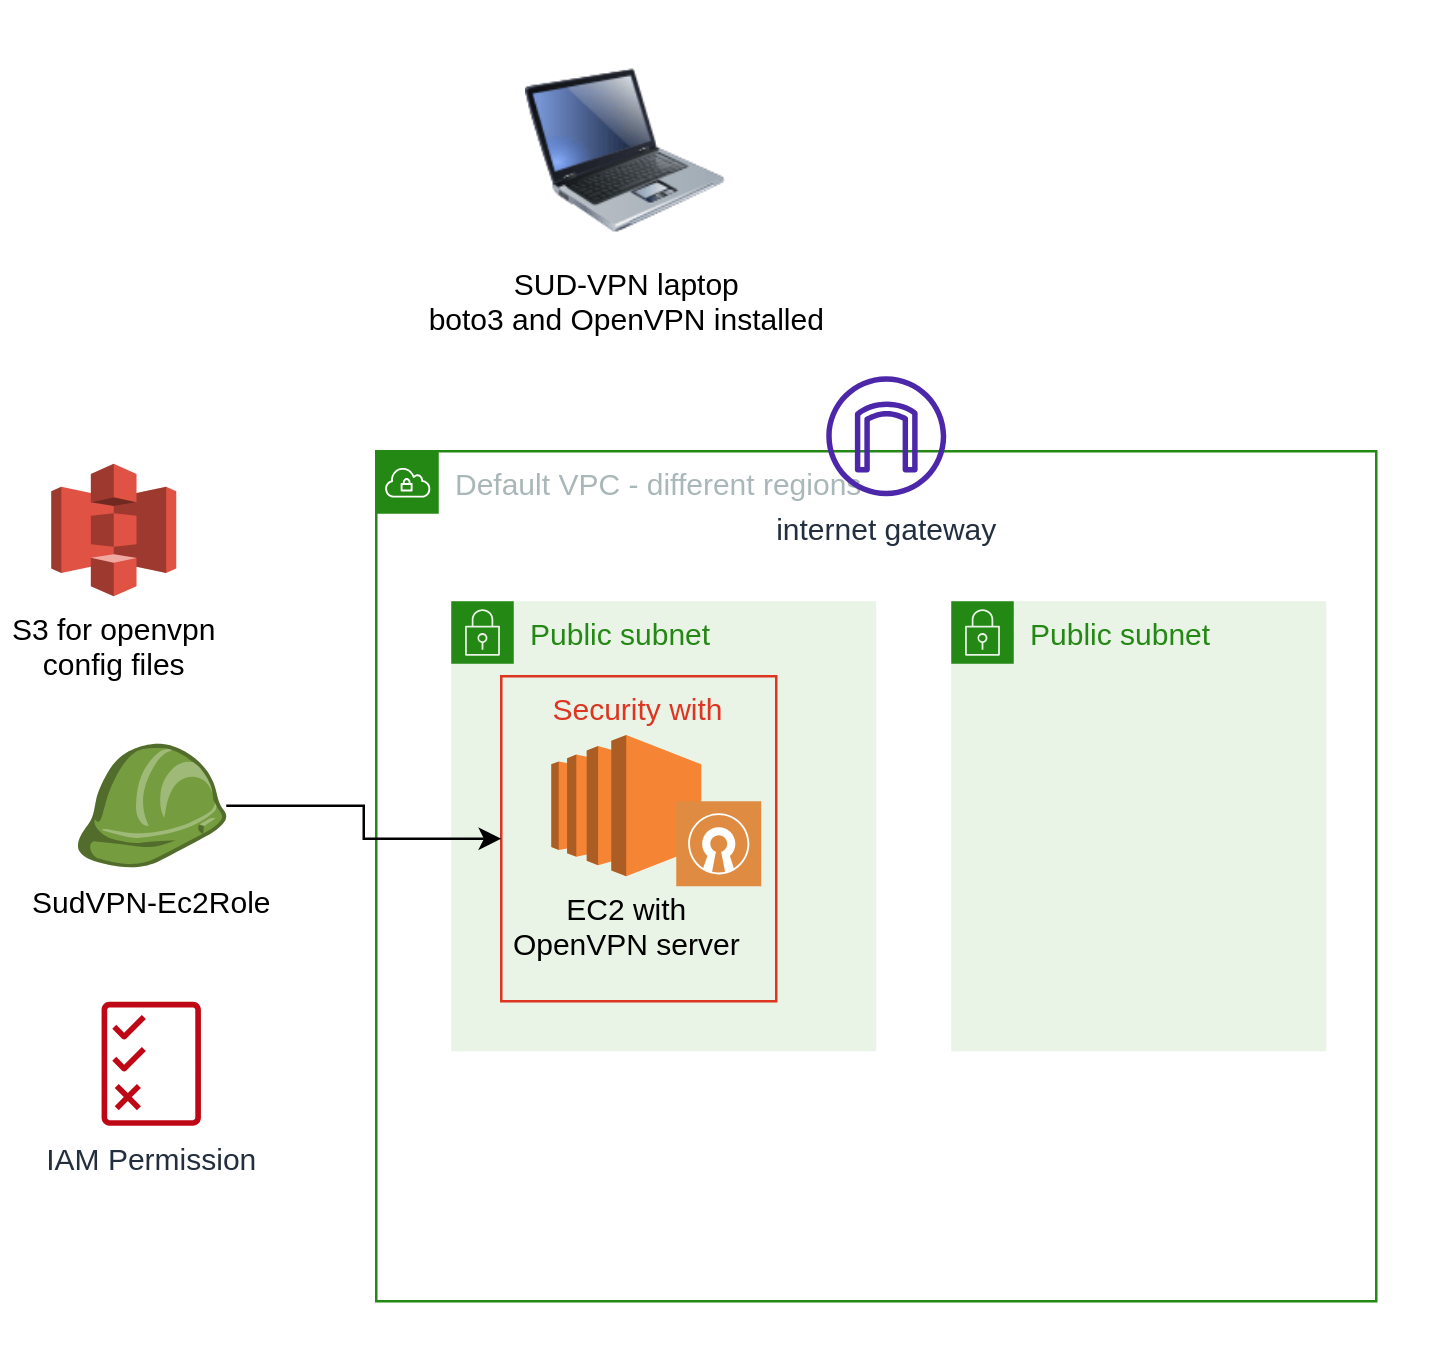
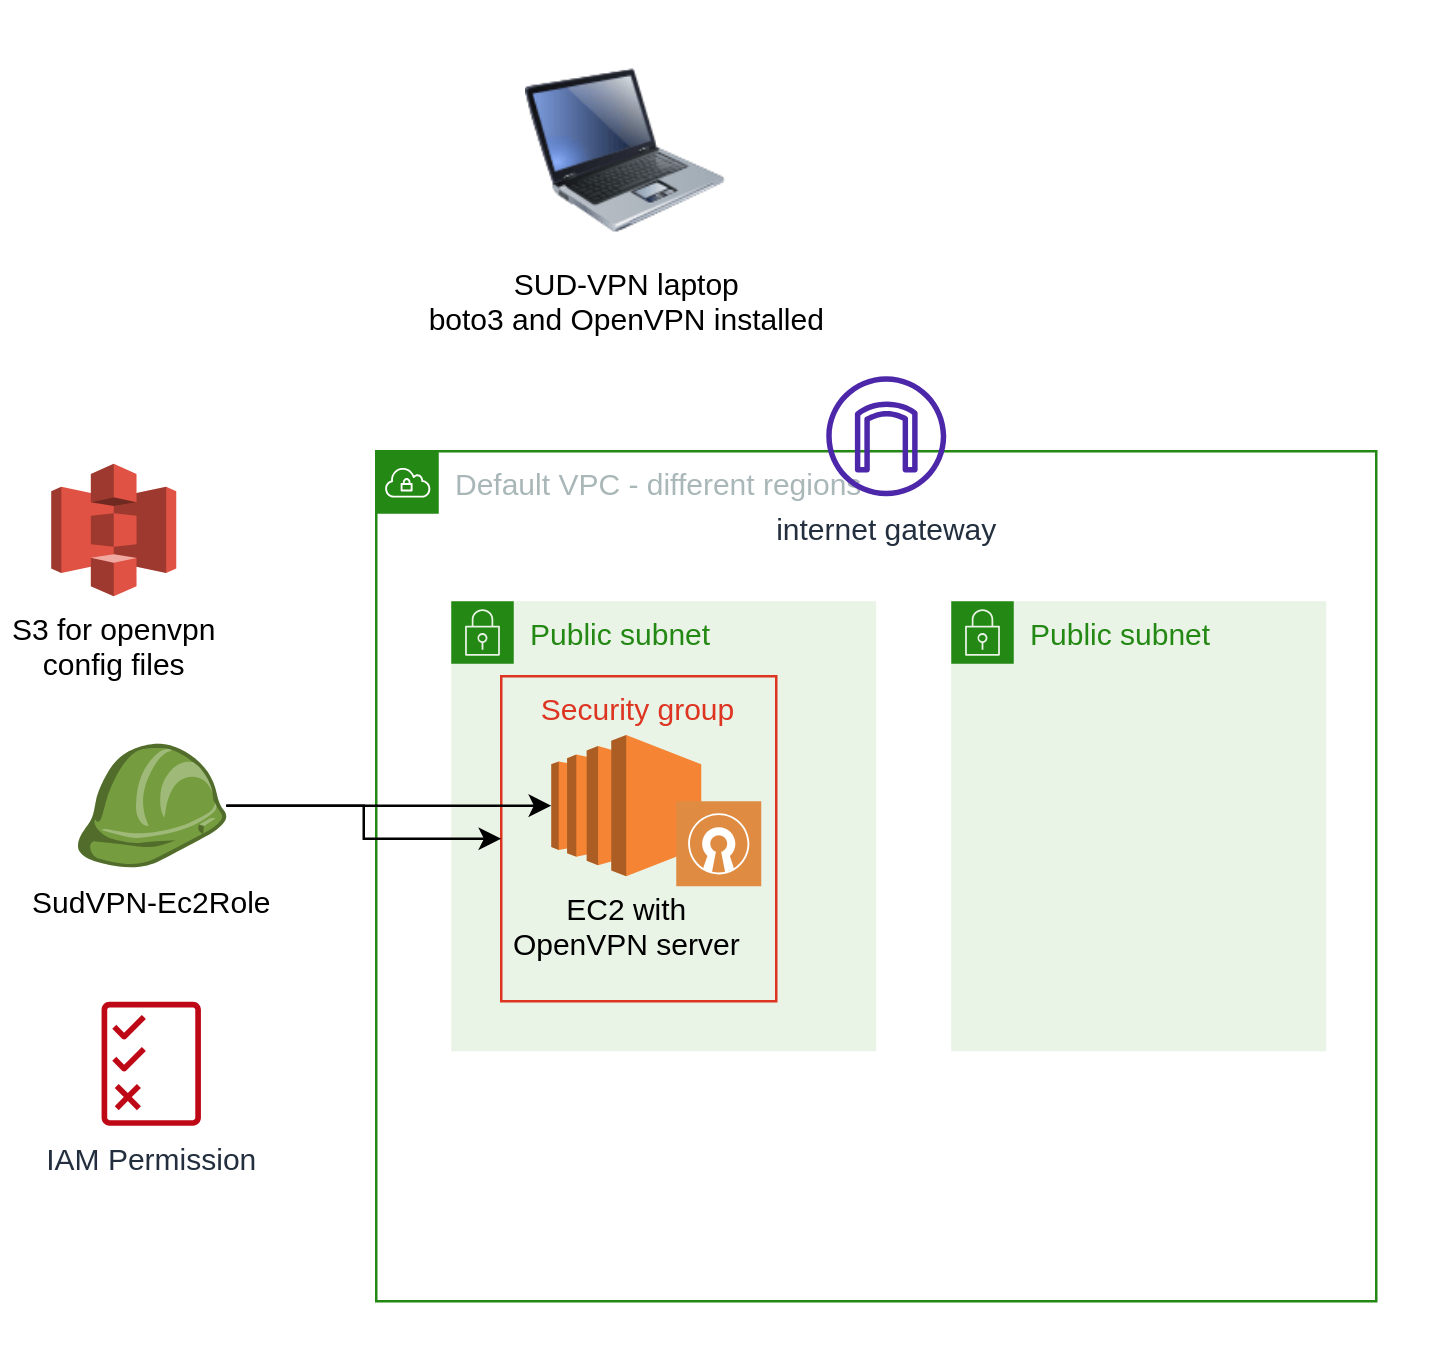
(639, 712) -> (639, 712)
none -> (451, 806)
